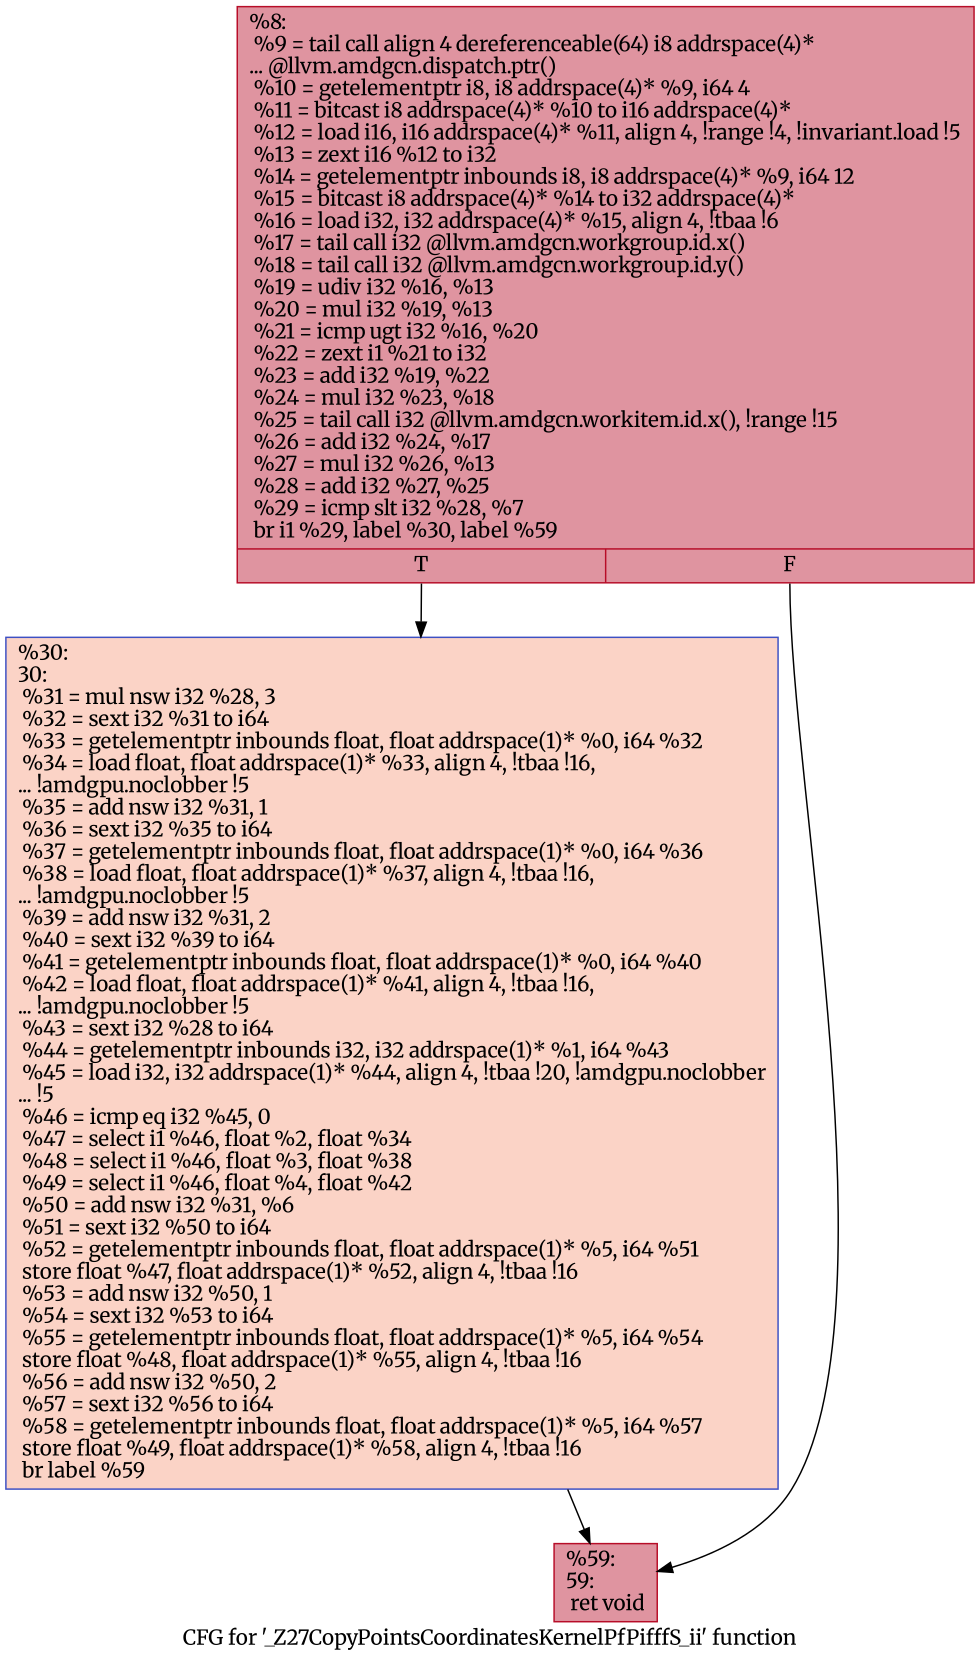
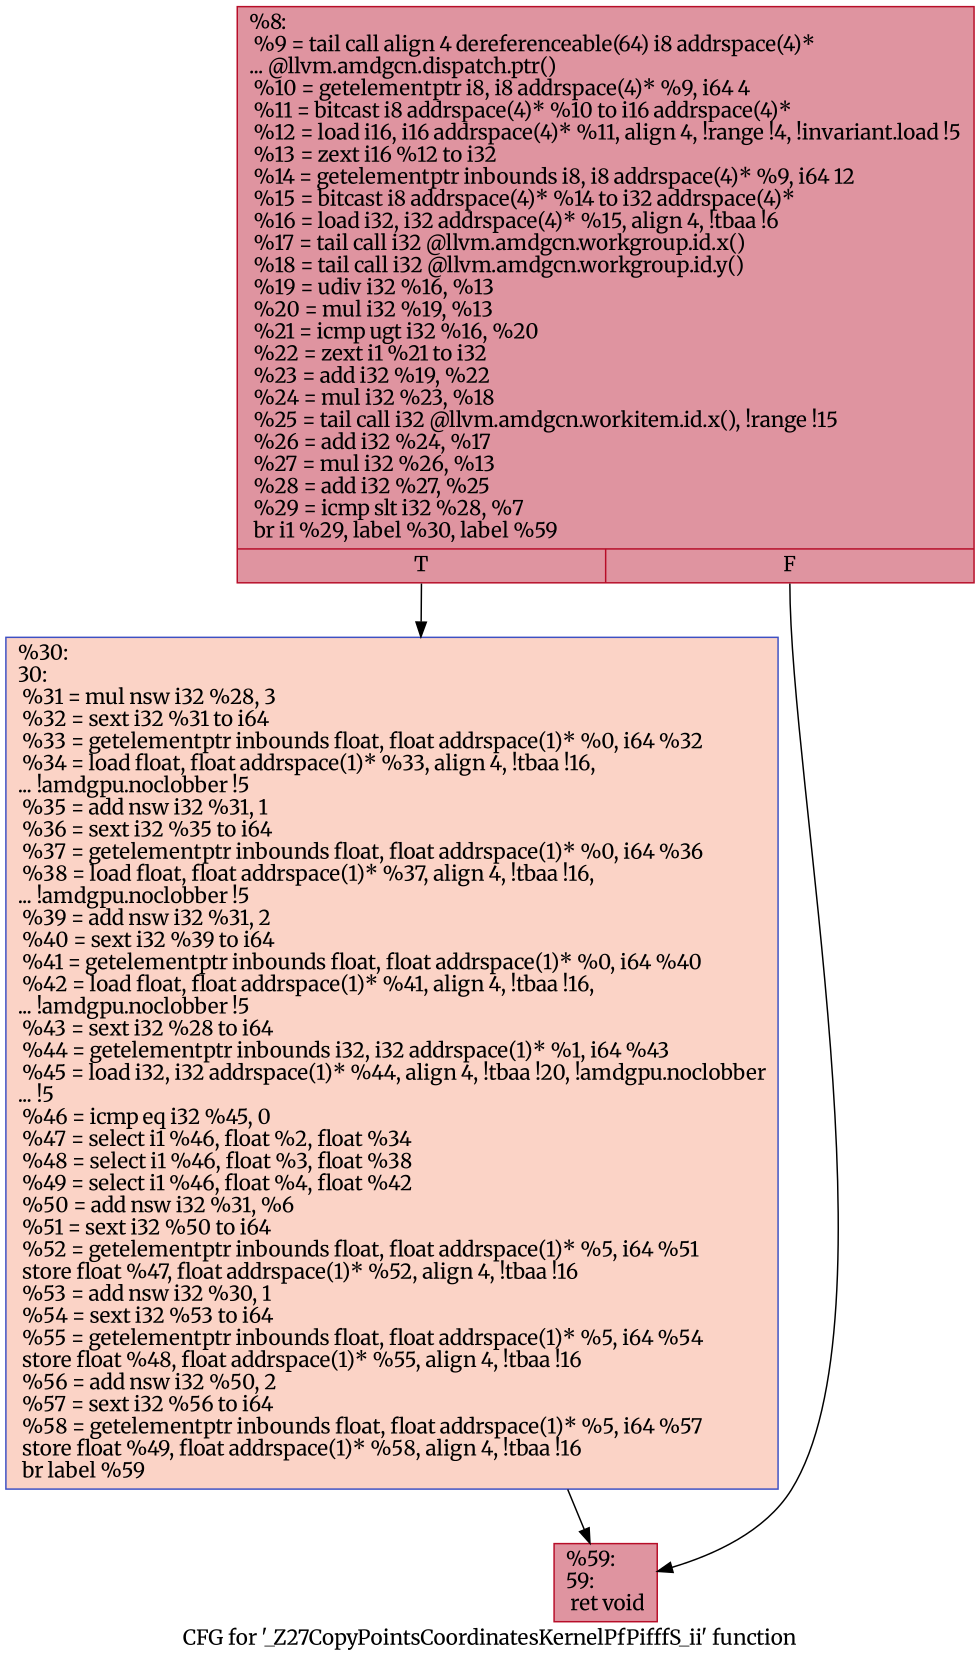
(145, 1295) -> (144, 1295)
